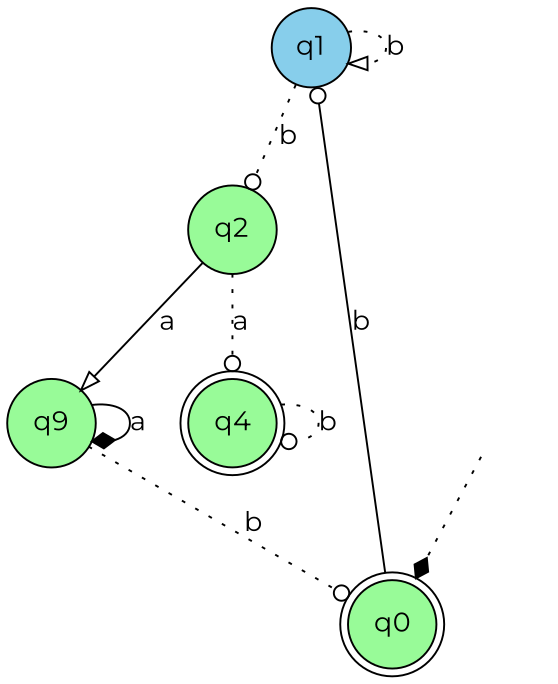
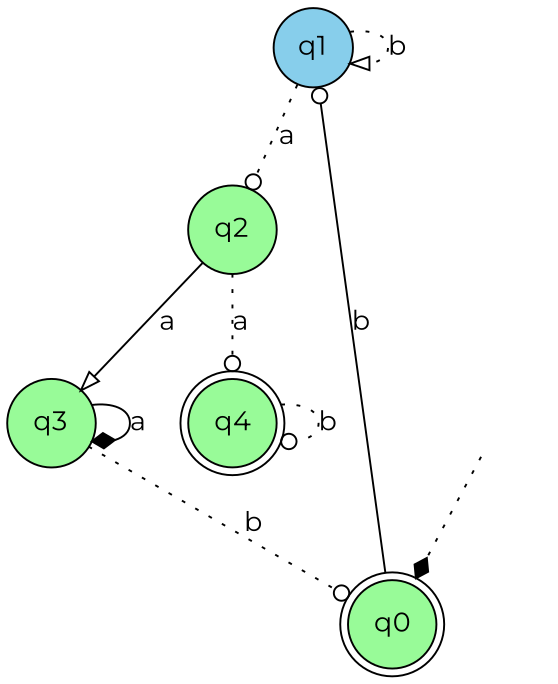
(288, 137) -> (287, 137)
(51, 423) -> (51, 423)
